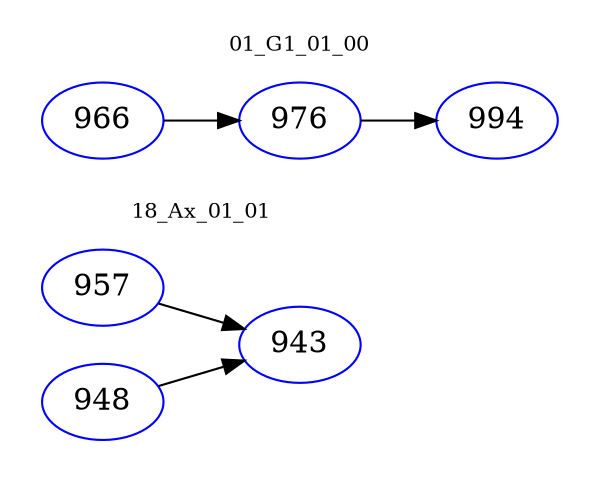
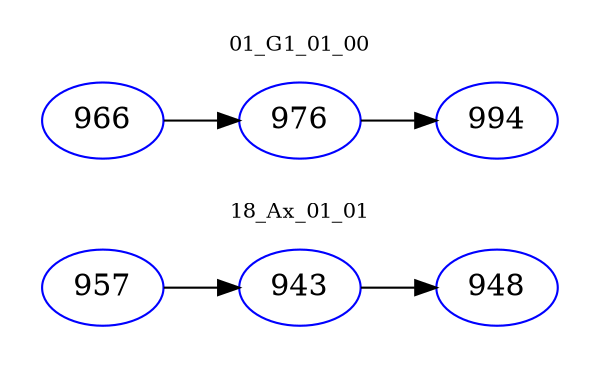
(191, 376) -> (388, 288)
